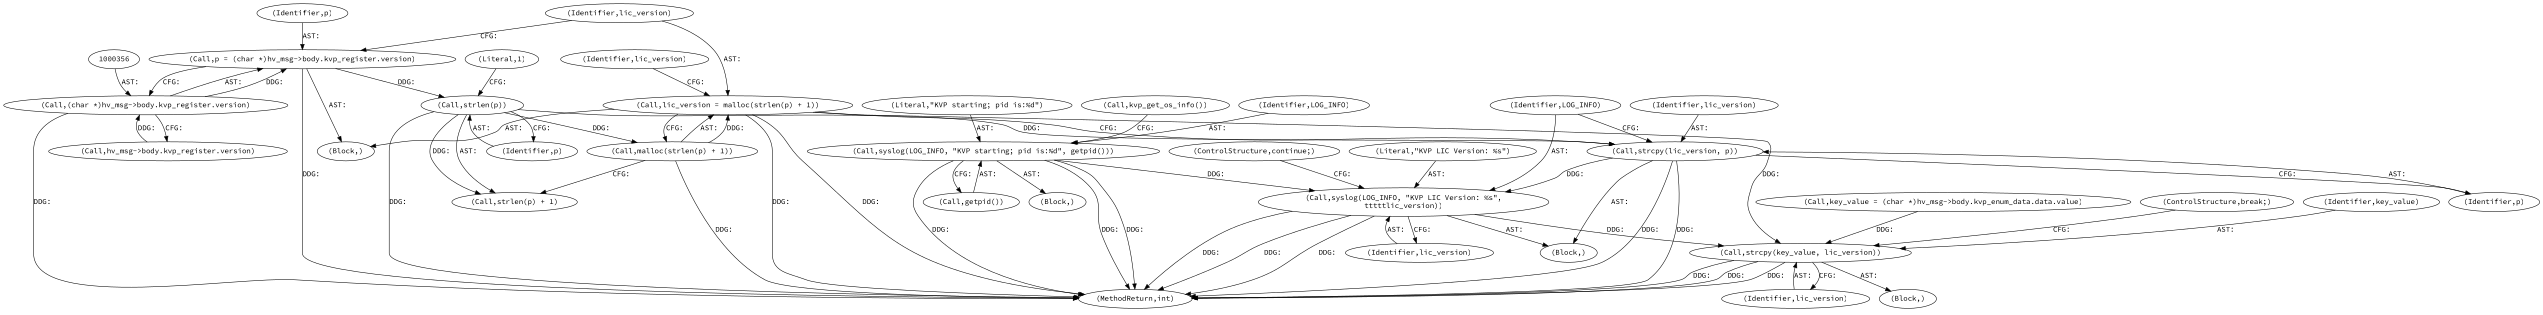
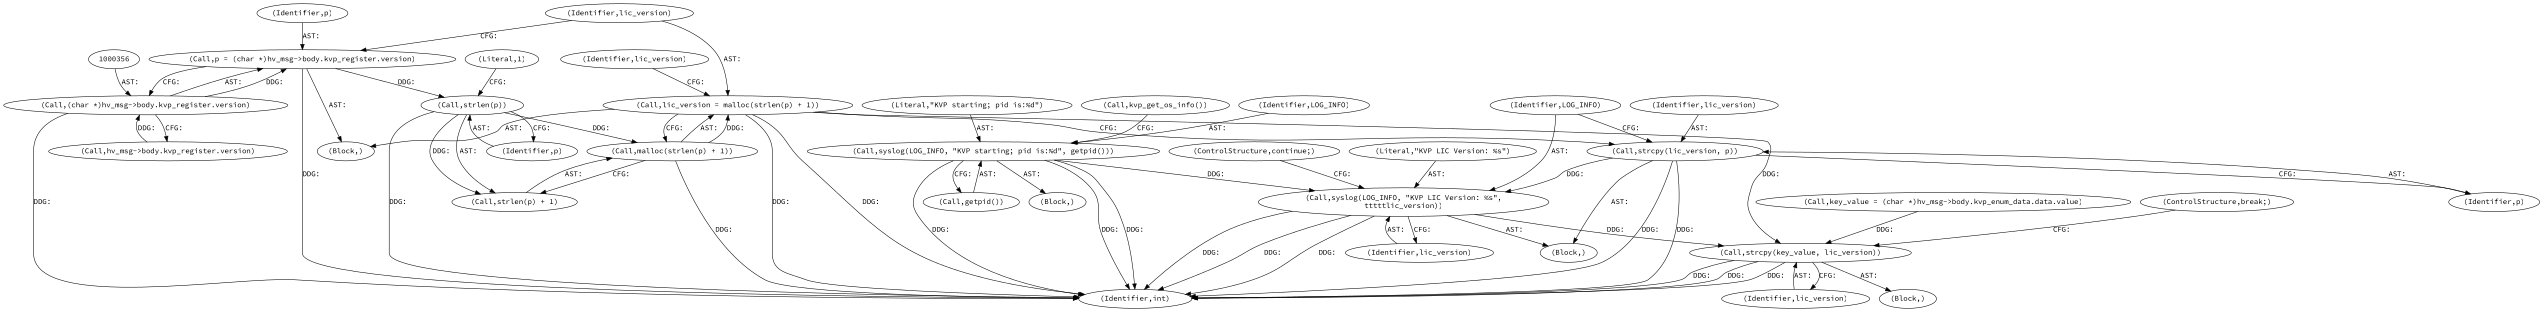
(1063, 136) -> none
none -> (564, 171)
(2371, 202) -> none
(1135, 299) -> (1135, 299)
